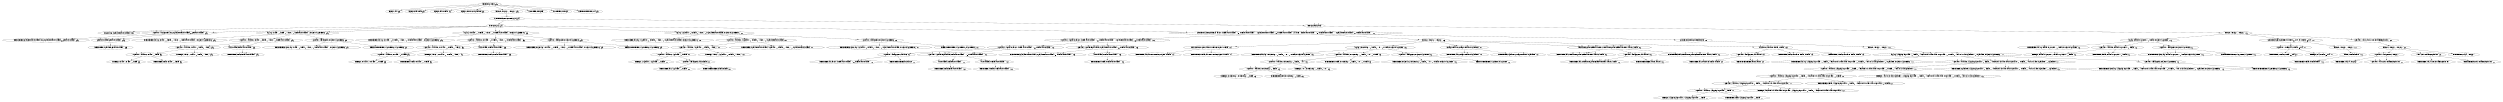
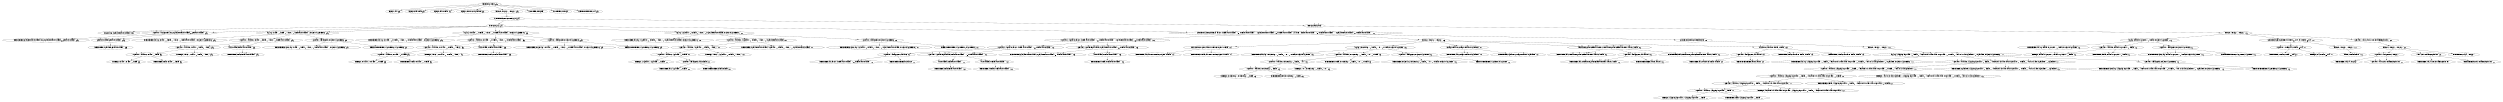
(2309, 62) -> none
